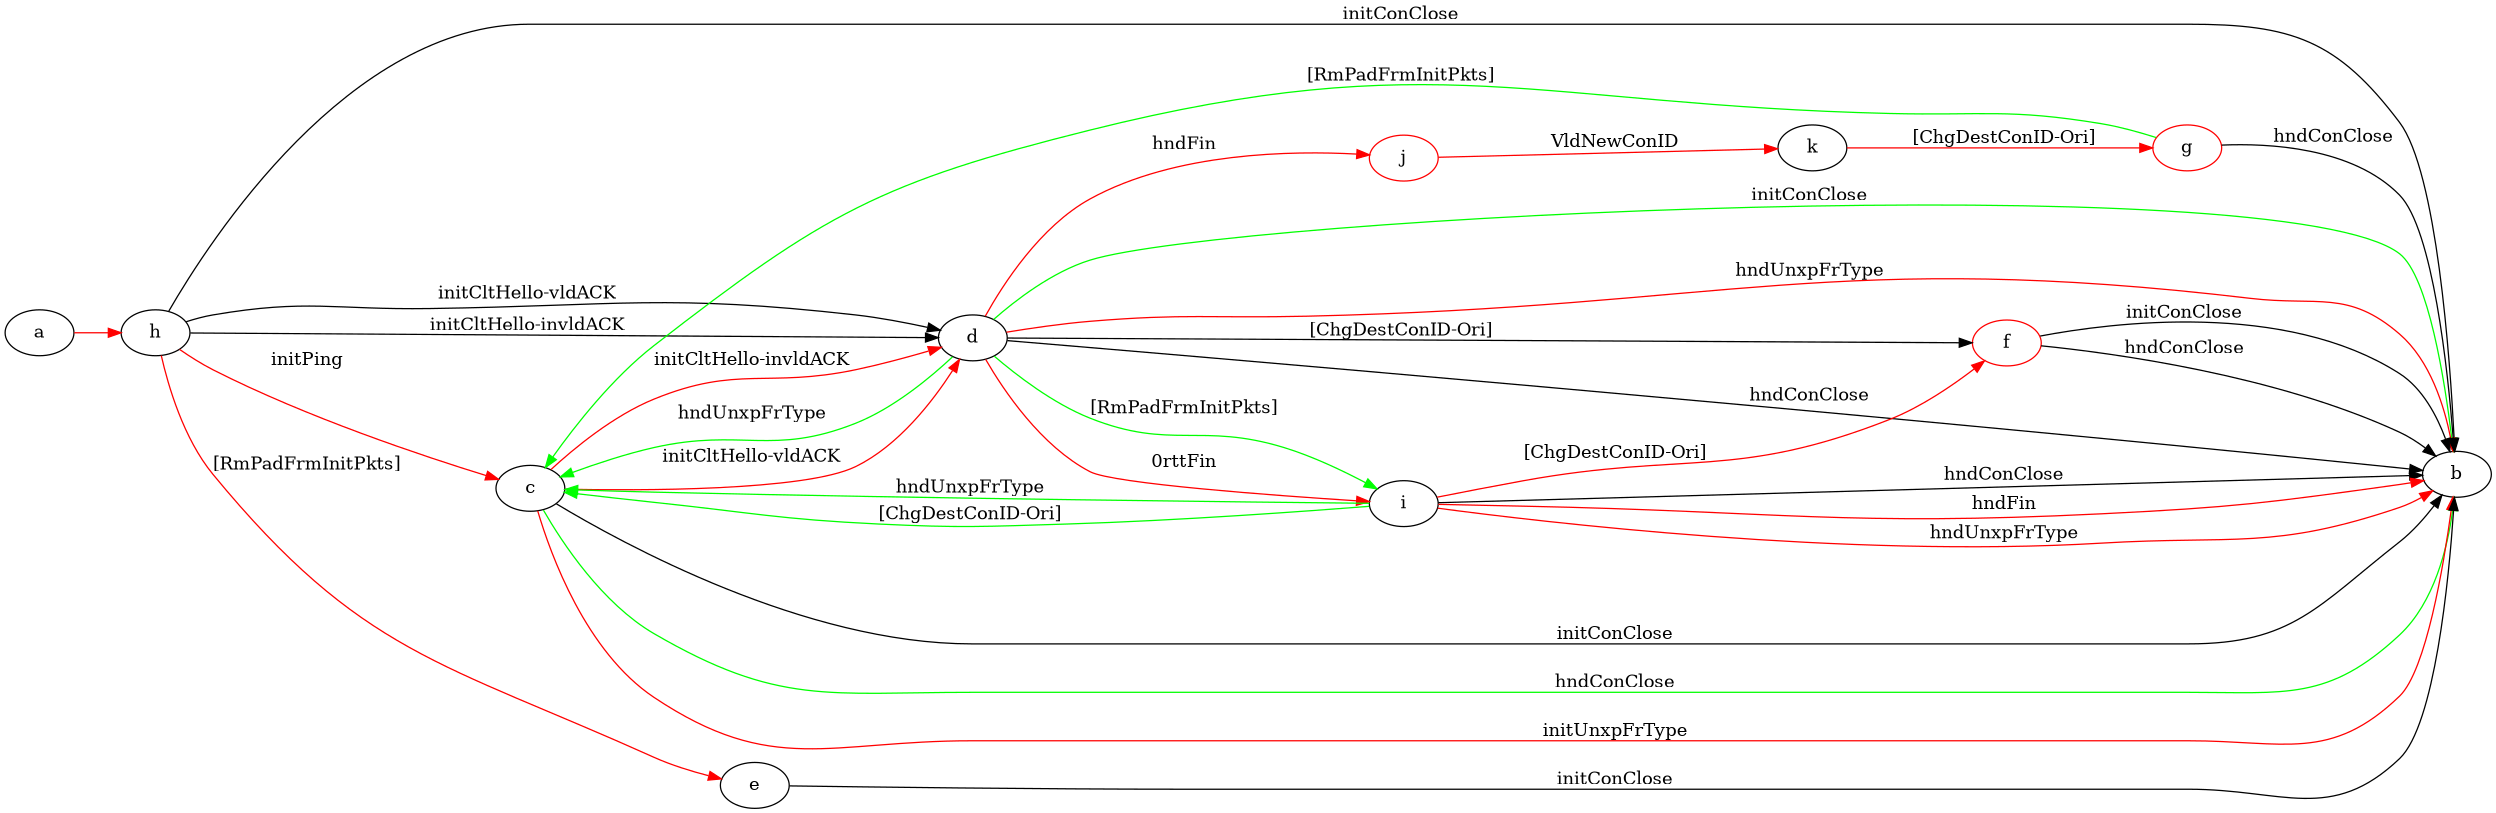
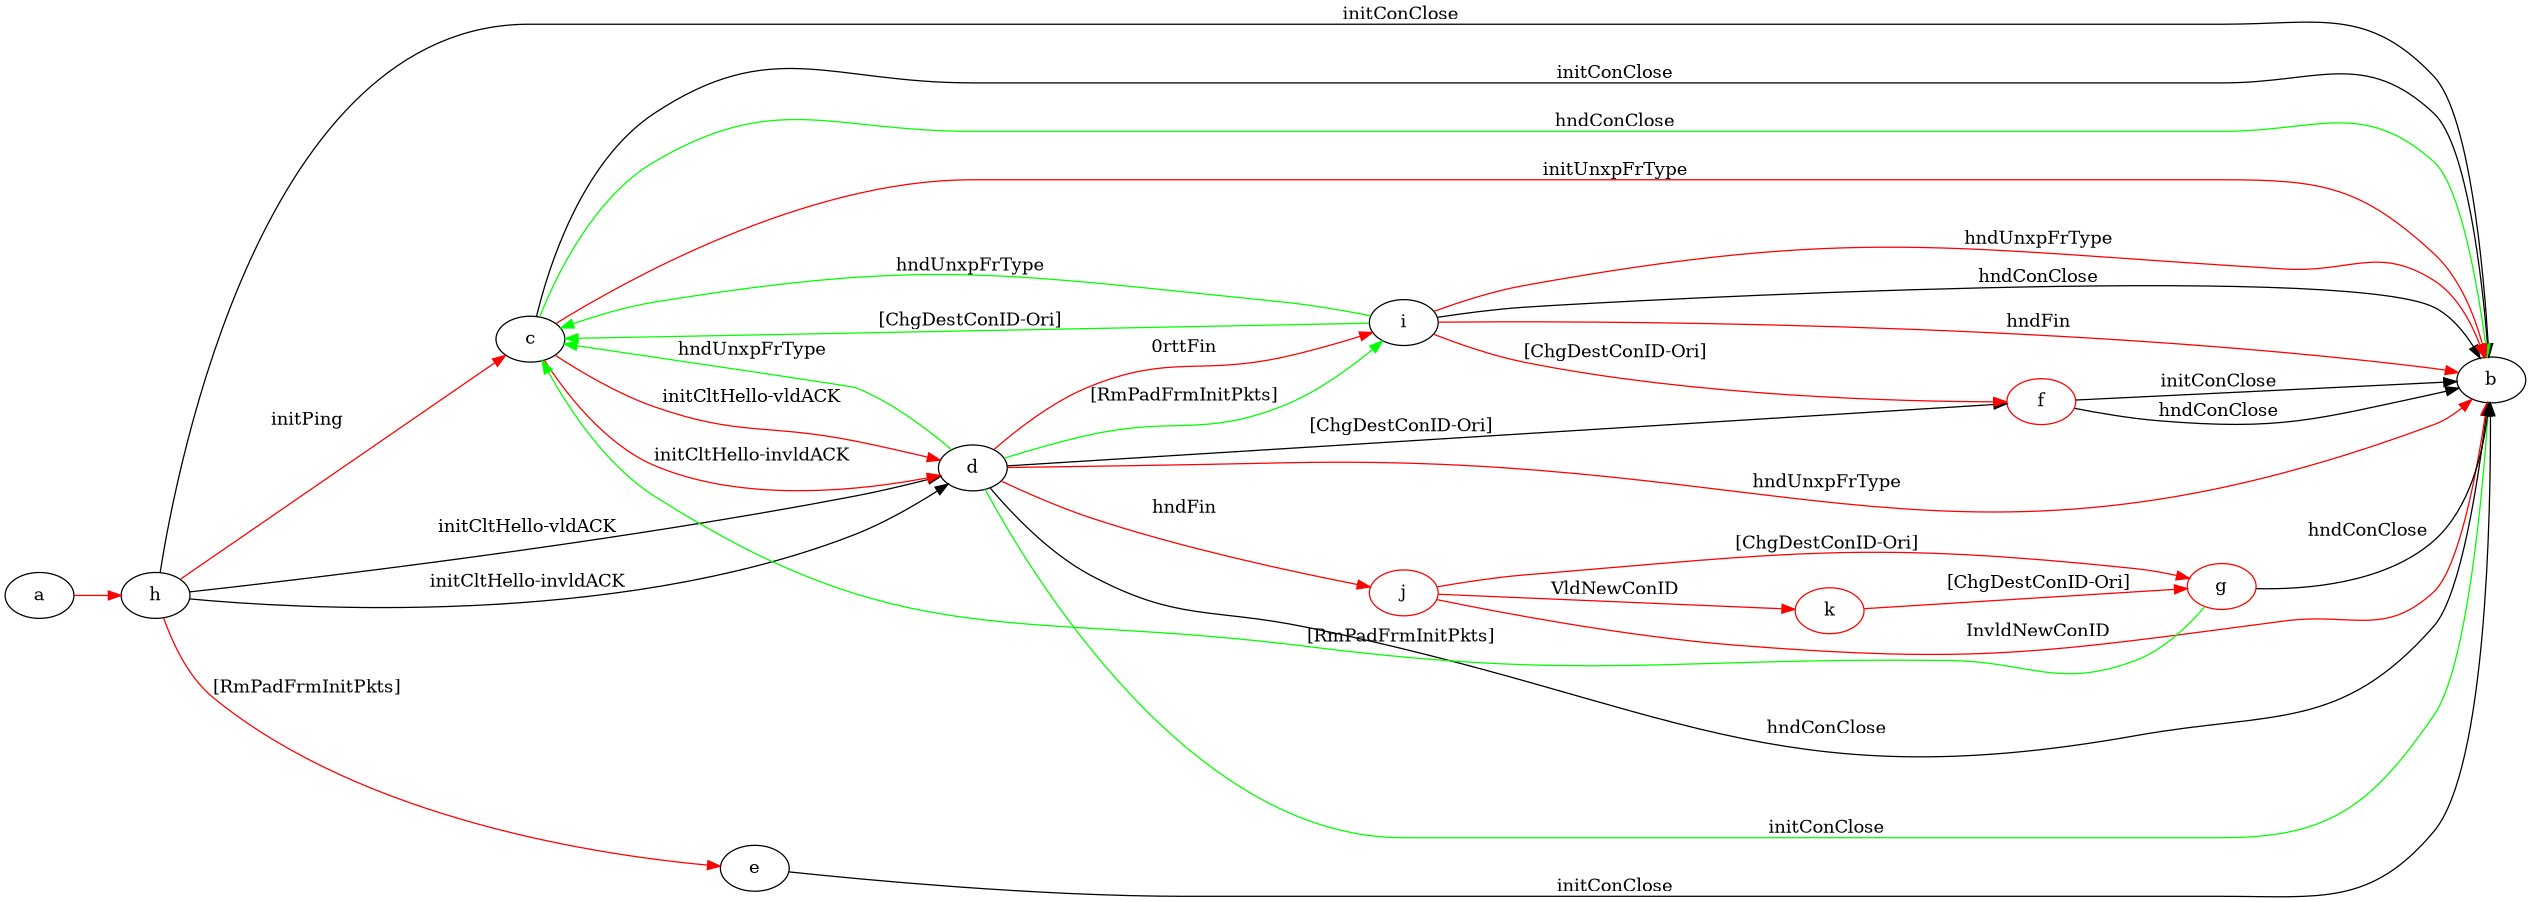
(1812, 148) -> (1830, 611)
none -> (1807, 554)
none -> (2031, 651)
